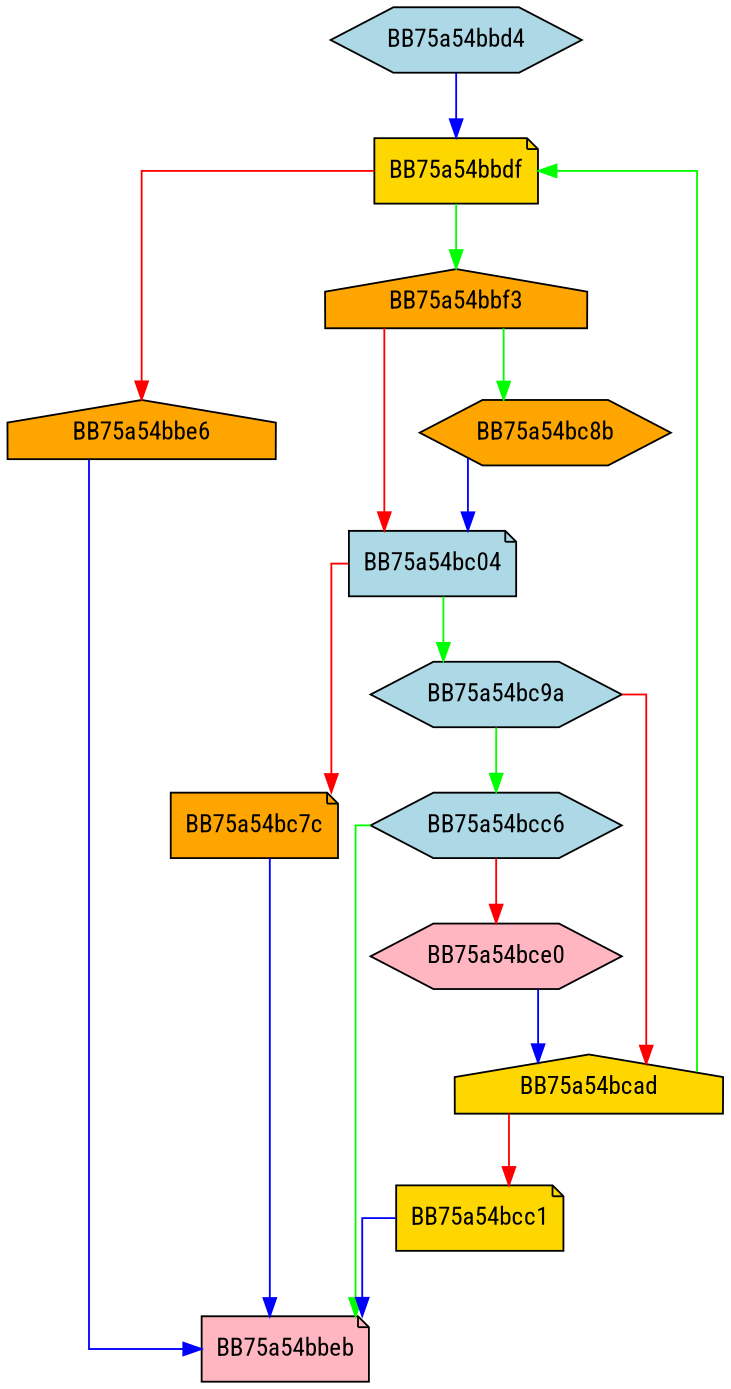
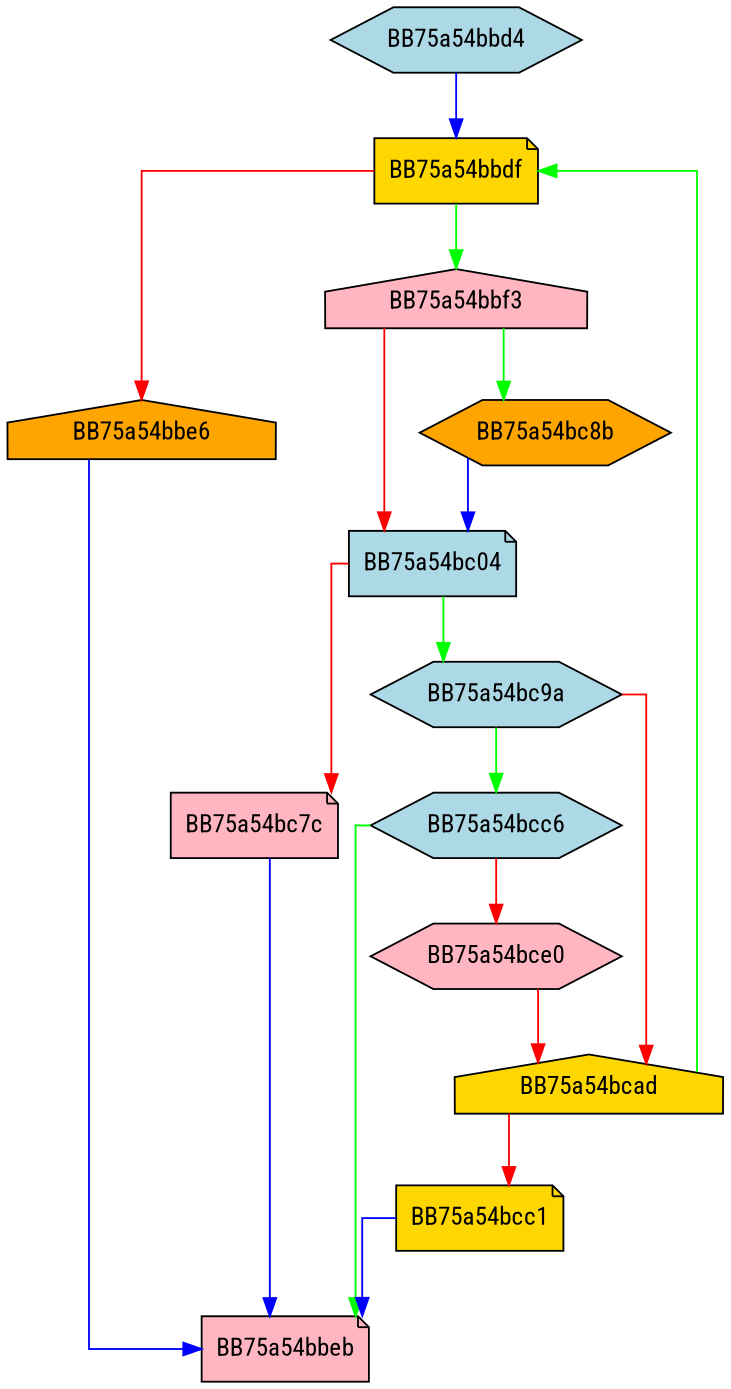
(456, 302) -> (456, 302)
(254, 825) -> (254, 825)
(538, 1017) -> (538, 1017)
